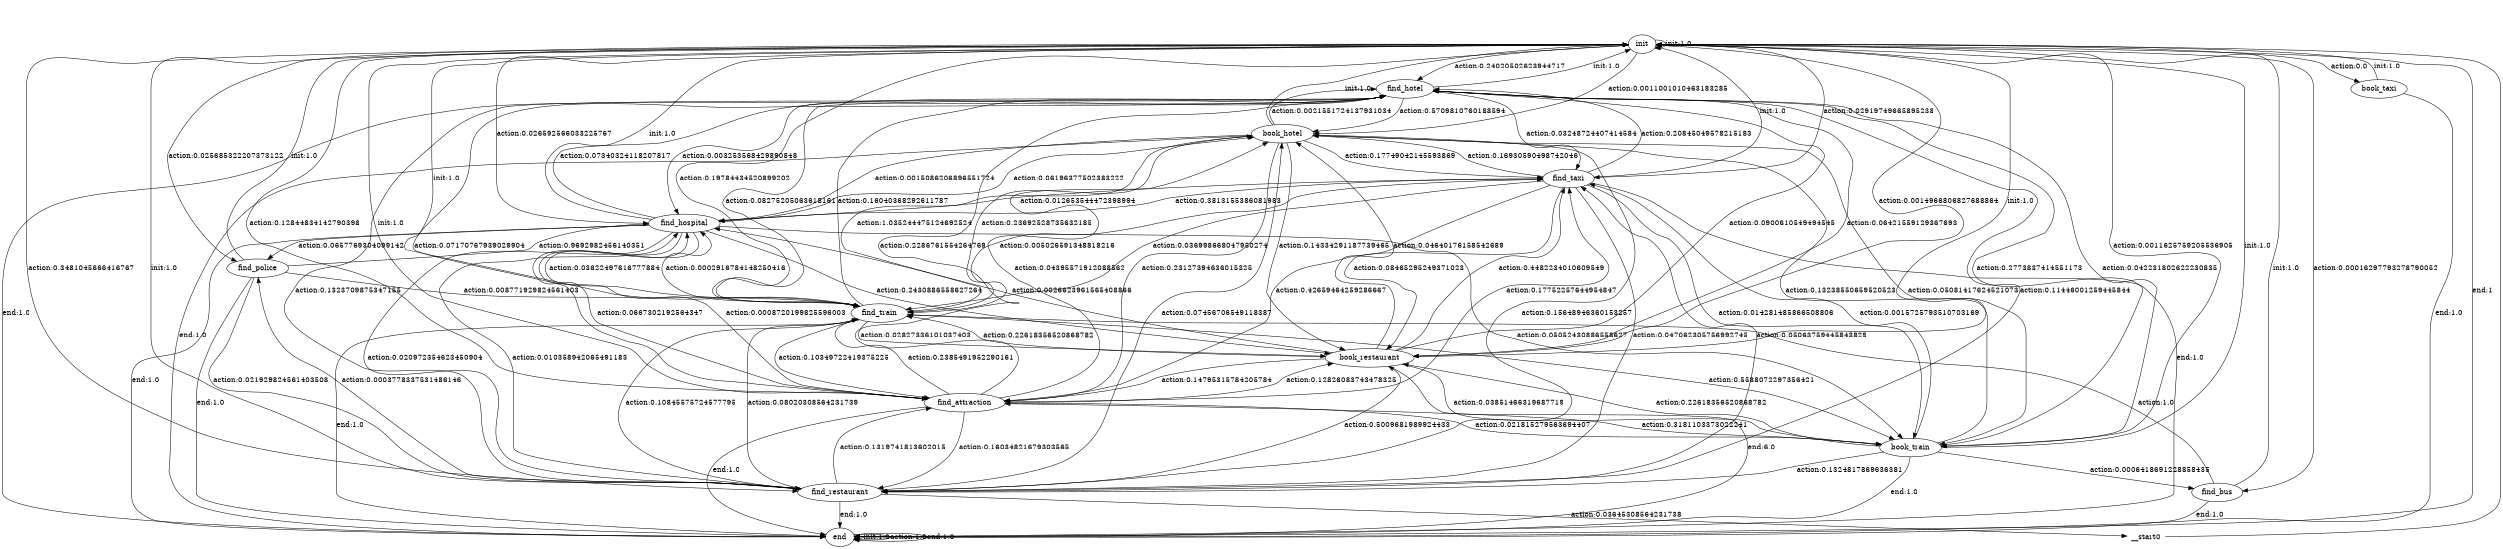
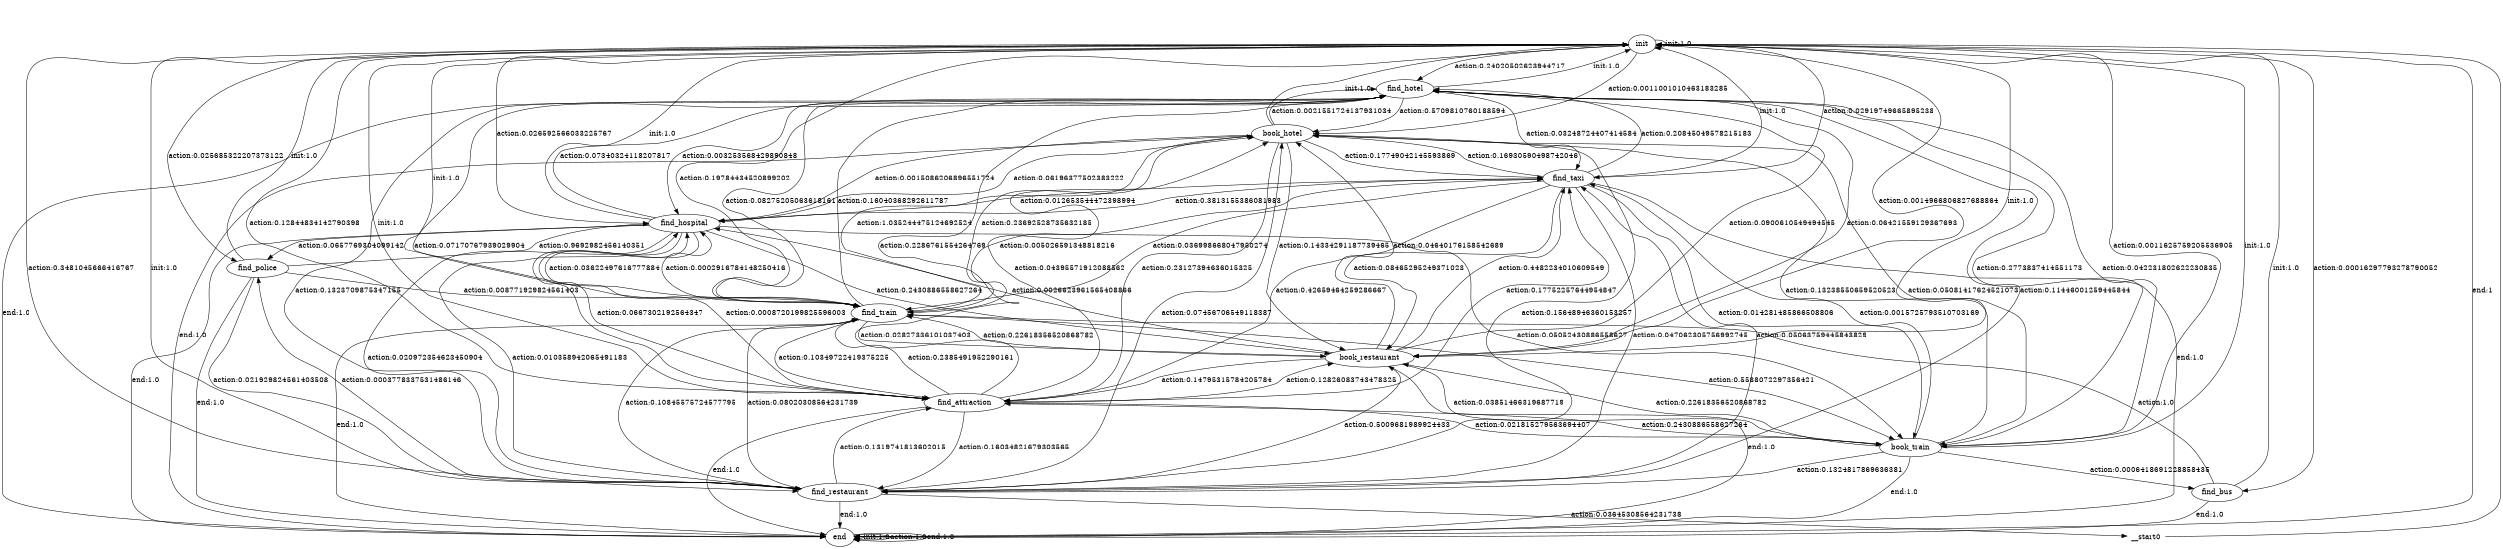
(2379, 89) -> none
(1695, 425) -> (1695, 425)
(1762, 448) -> (1762, 448)
